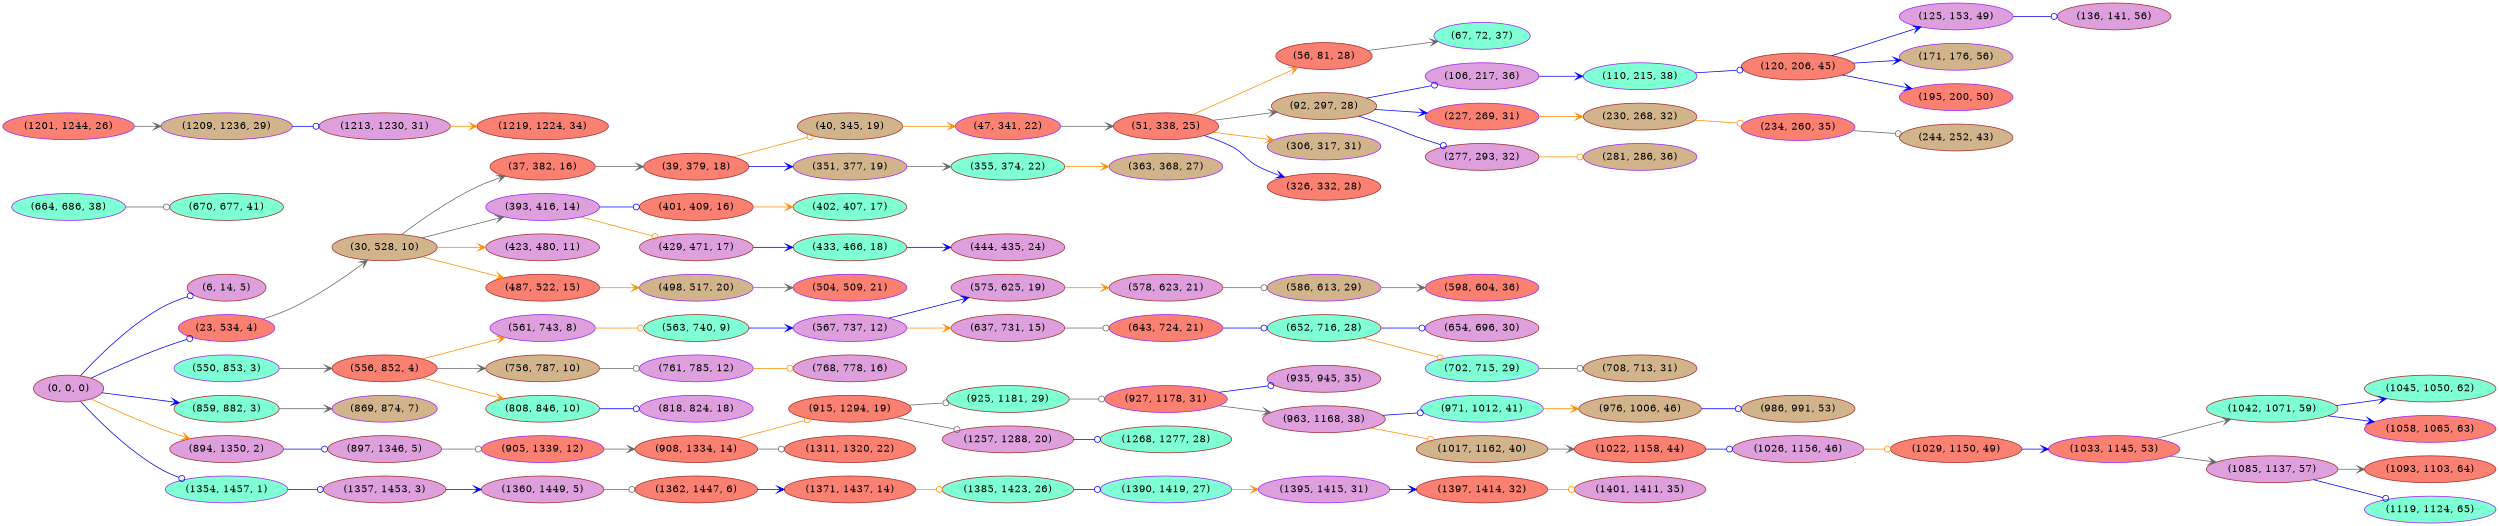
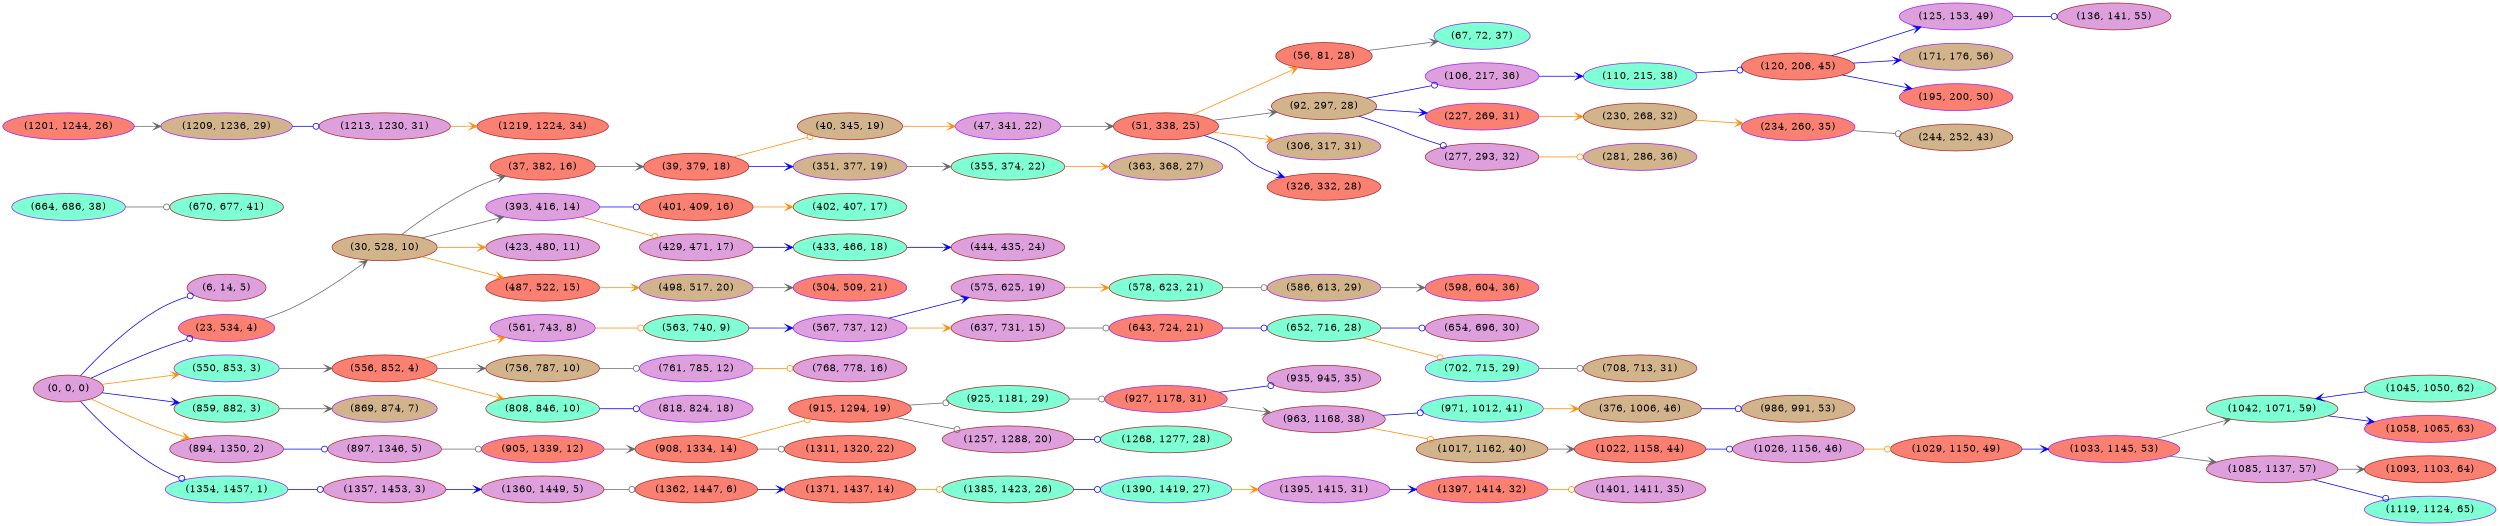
(2114, 16) -> (2114, 16)
(1716, 122) -> (1716, 122)
(1008, 126) -> (1008, 126)
(1166, 288) -> (1166, 288)
none -> (137, 380)
(2357, 403) -> (2345, 394)
(1640, 409) -> (1640, 409)
(1482, 489) -> (1482, 489)
